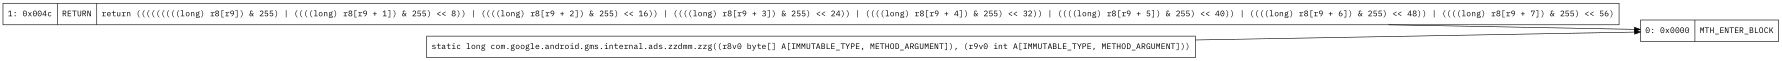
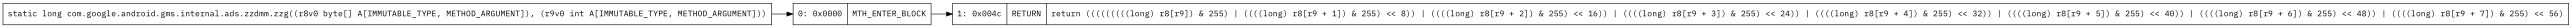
(1511, 27) -> (939, 14)
